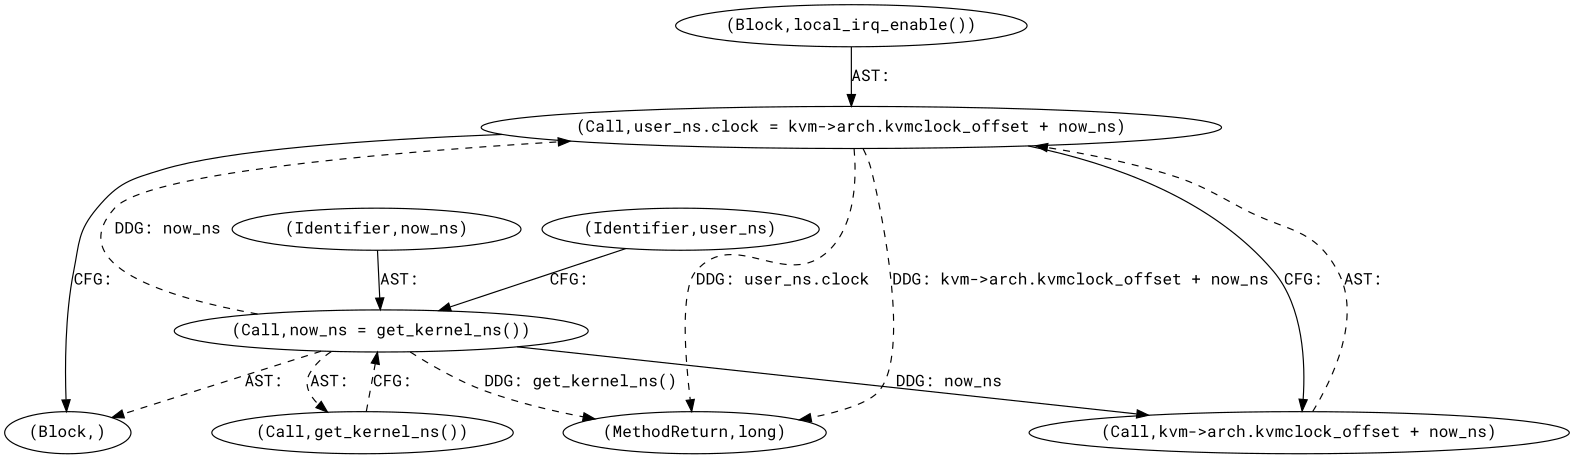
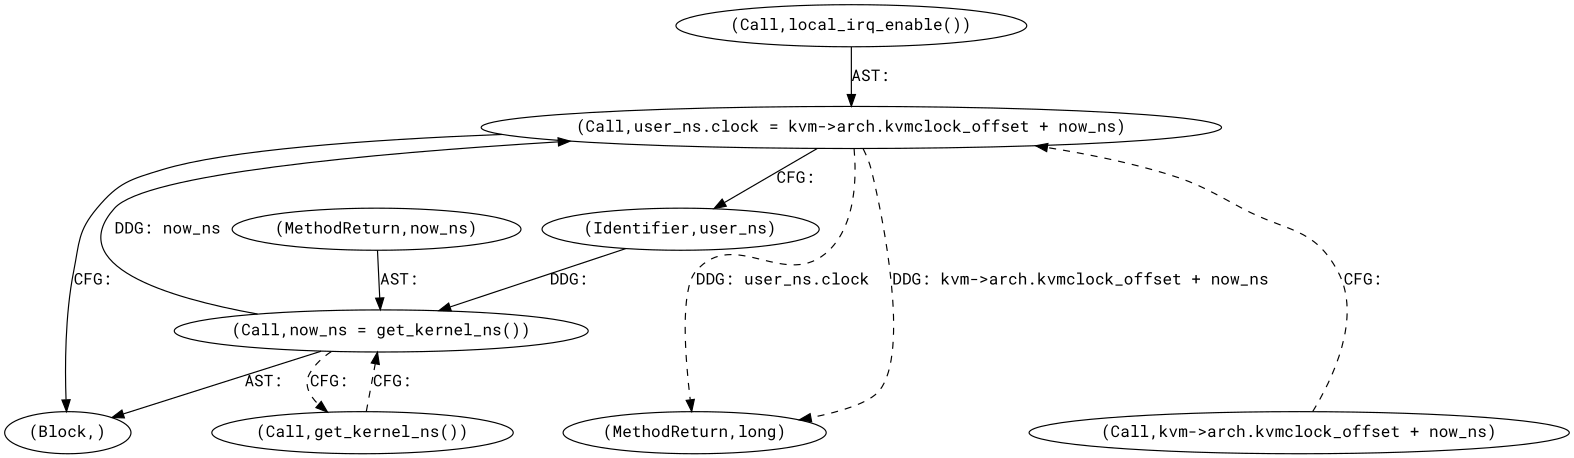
(851, 26) -> (851, 26)
(226, 174) -> (226, 174)
(1219, 222) -> (771, 176)
(377, 229) -> (377, 229)
(574, 280) -> (574, 280)
(1368, 280) -> (1368, 280)
(827, 380) -> none
(334, 382) -> (334, 382)
(222, 383) -> (222, 383)
(493, 394) -> none
